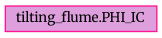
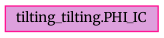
(81, 19) -> (82, 19)
